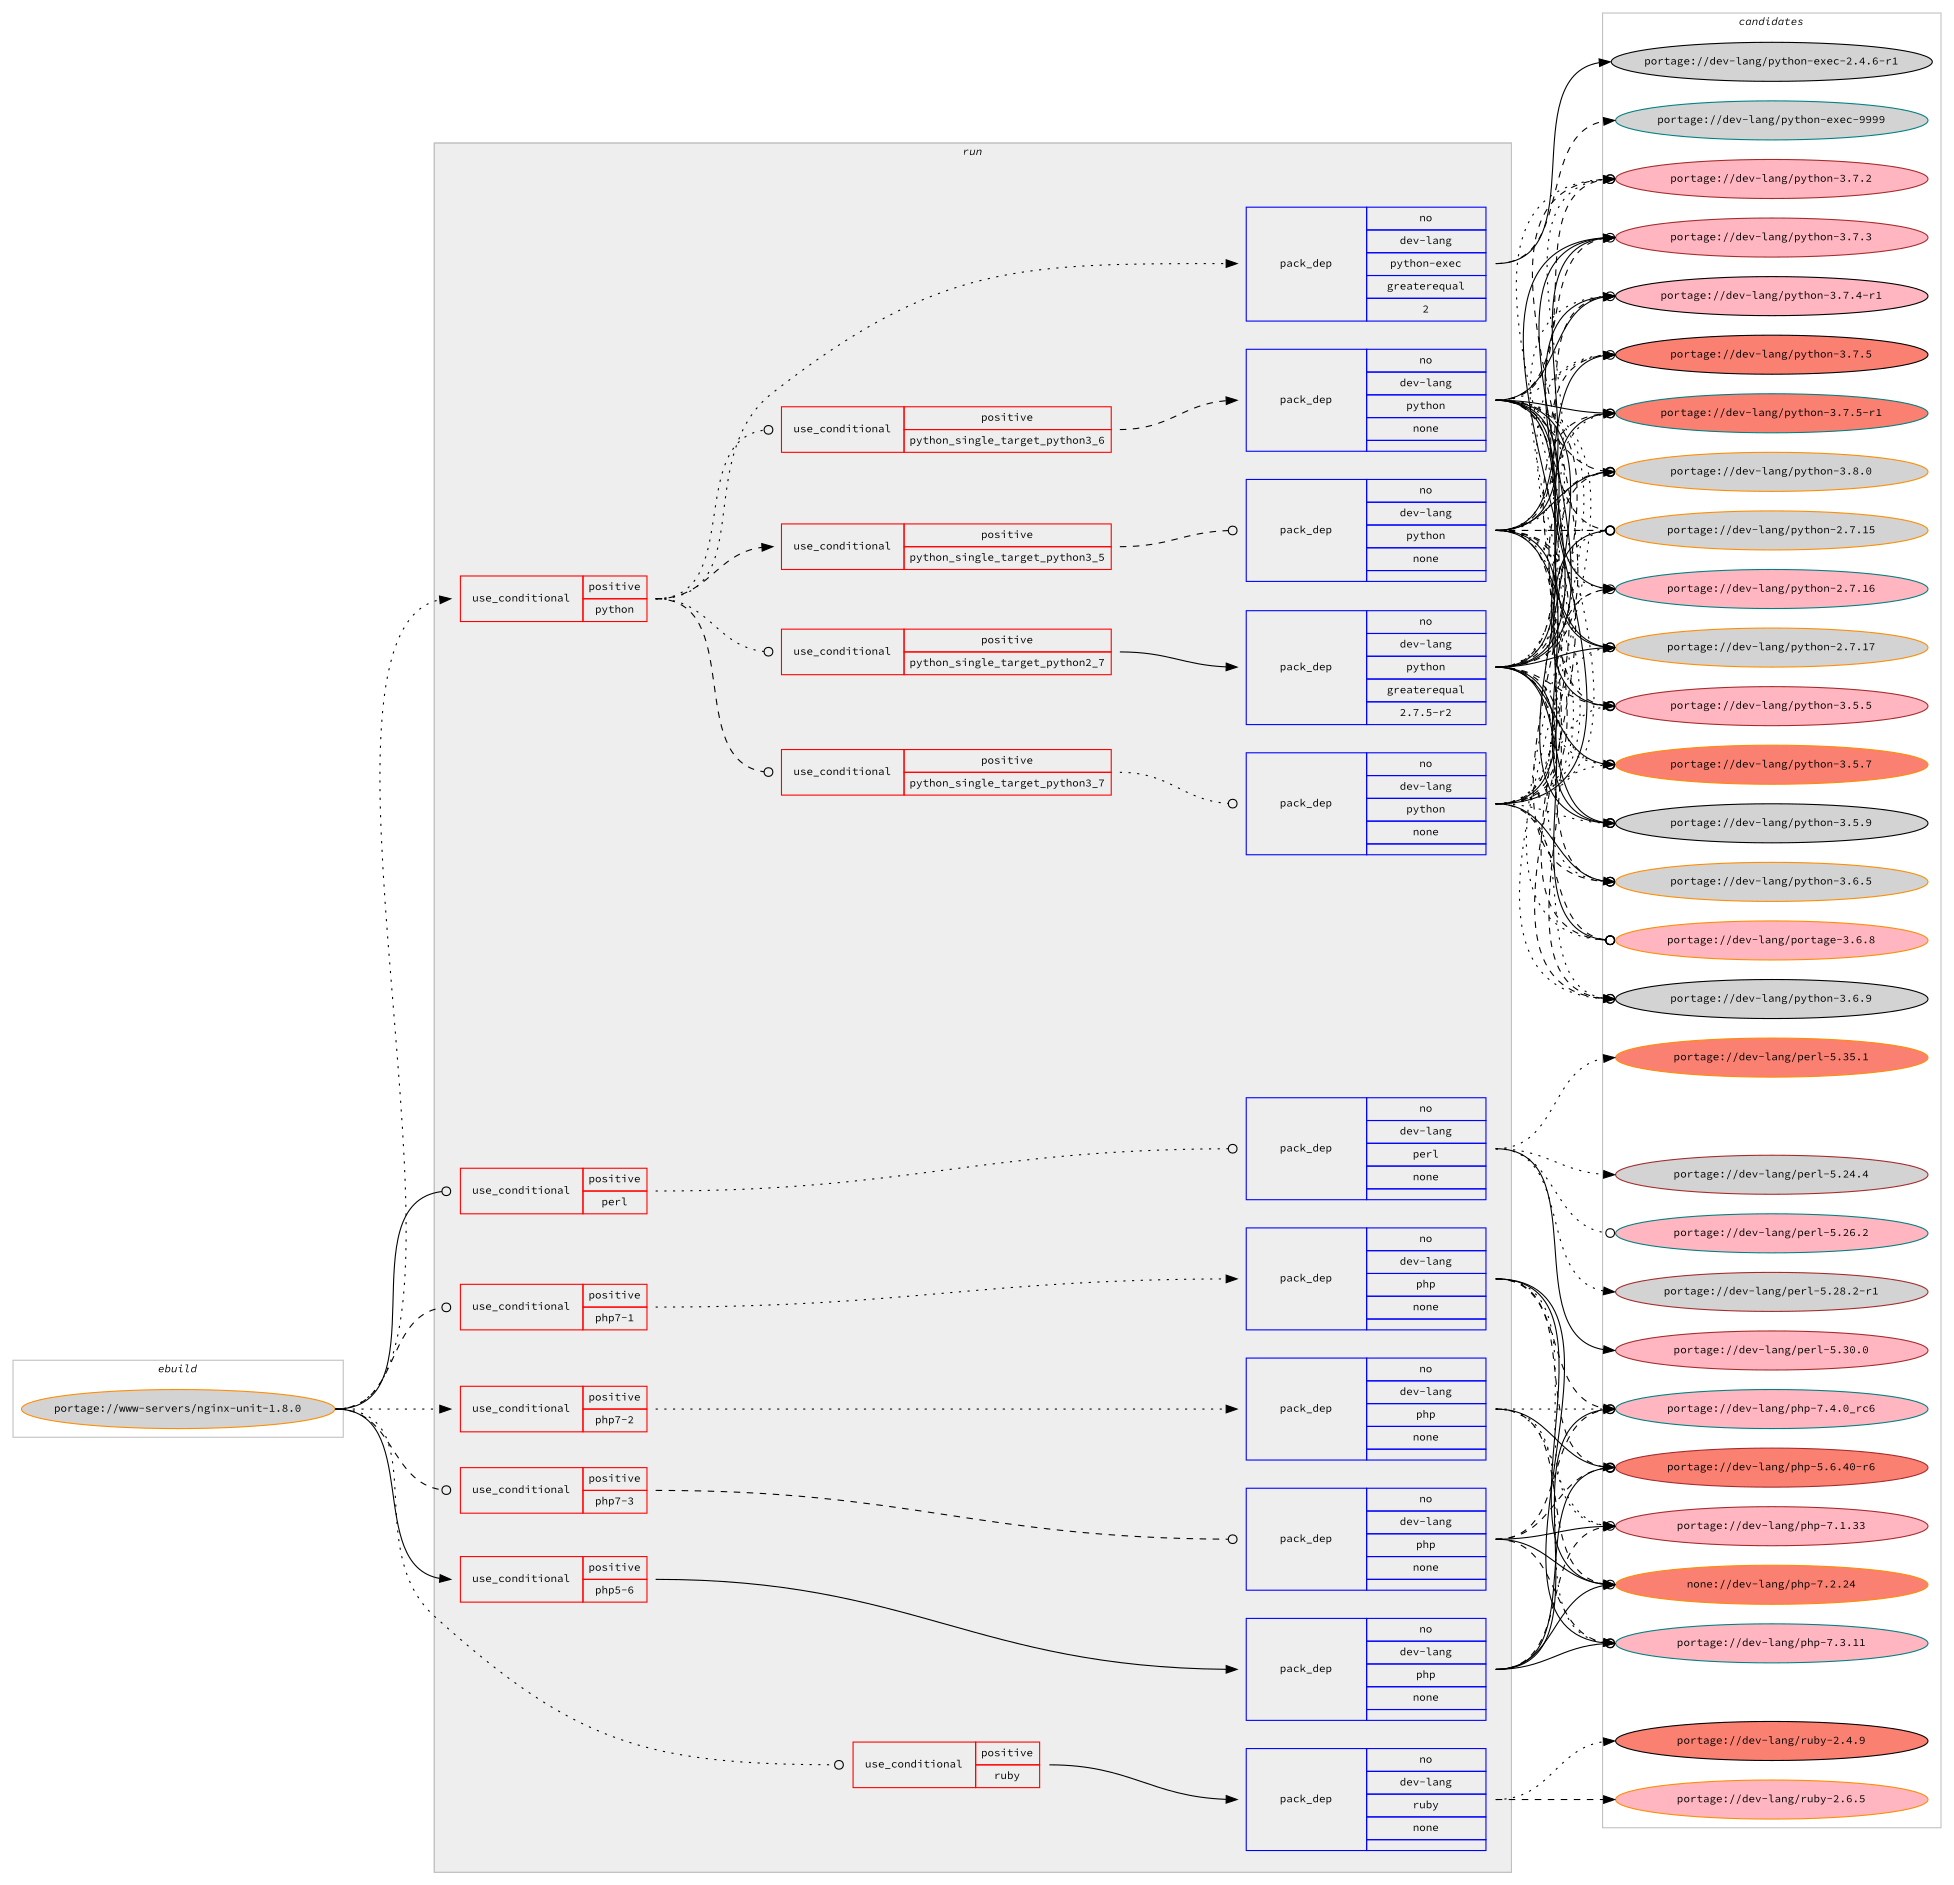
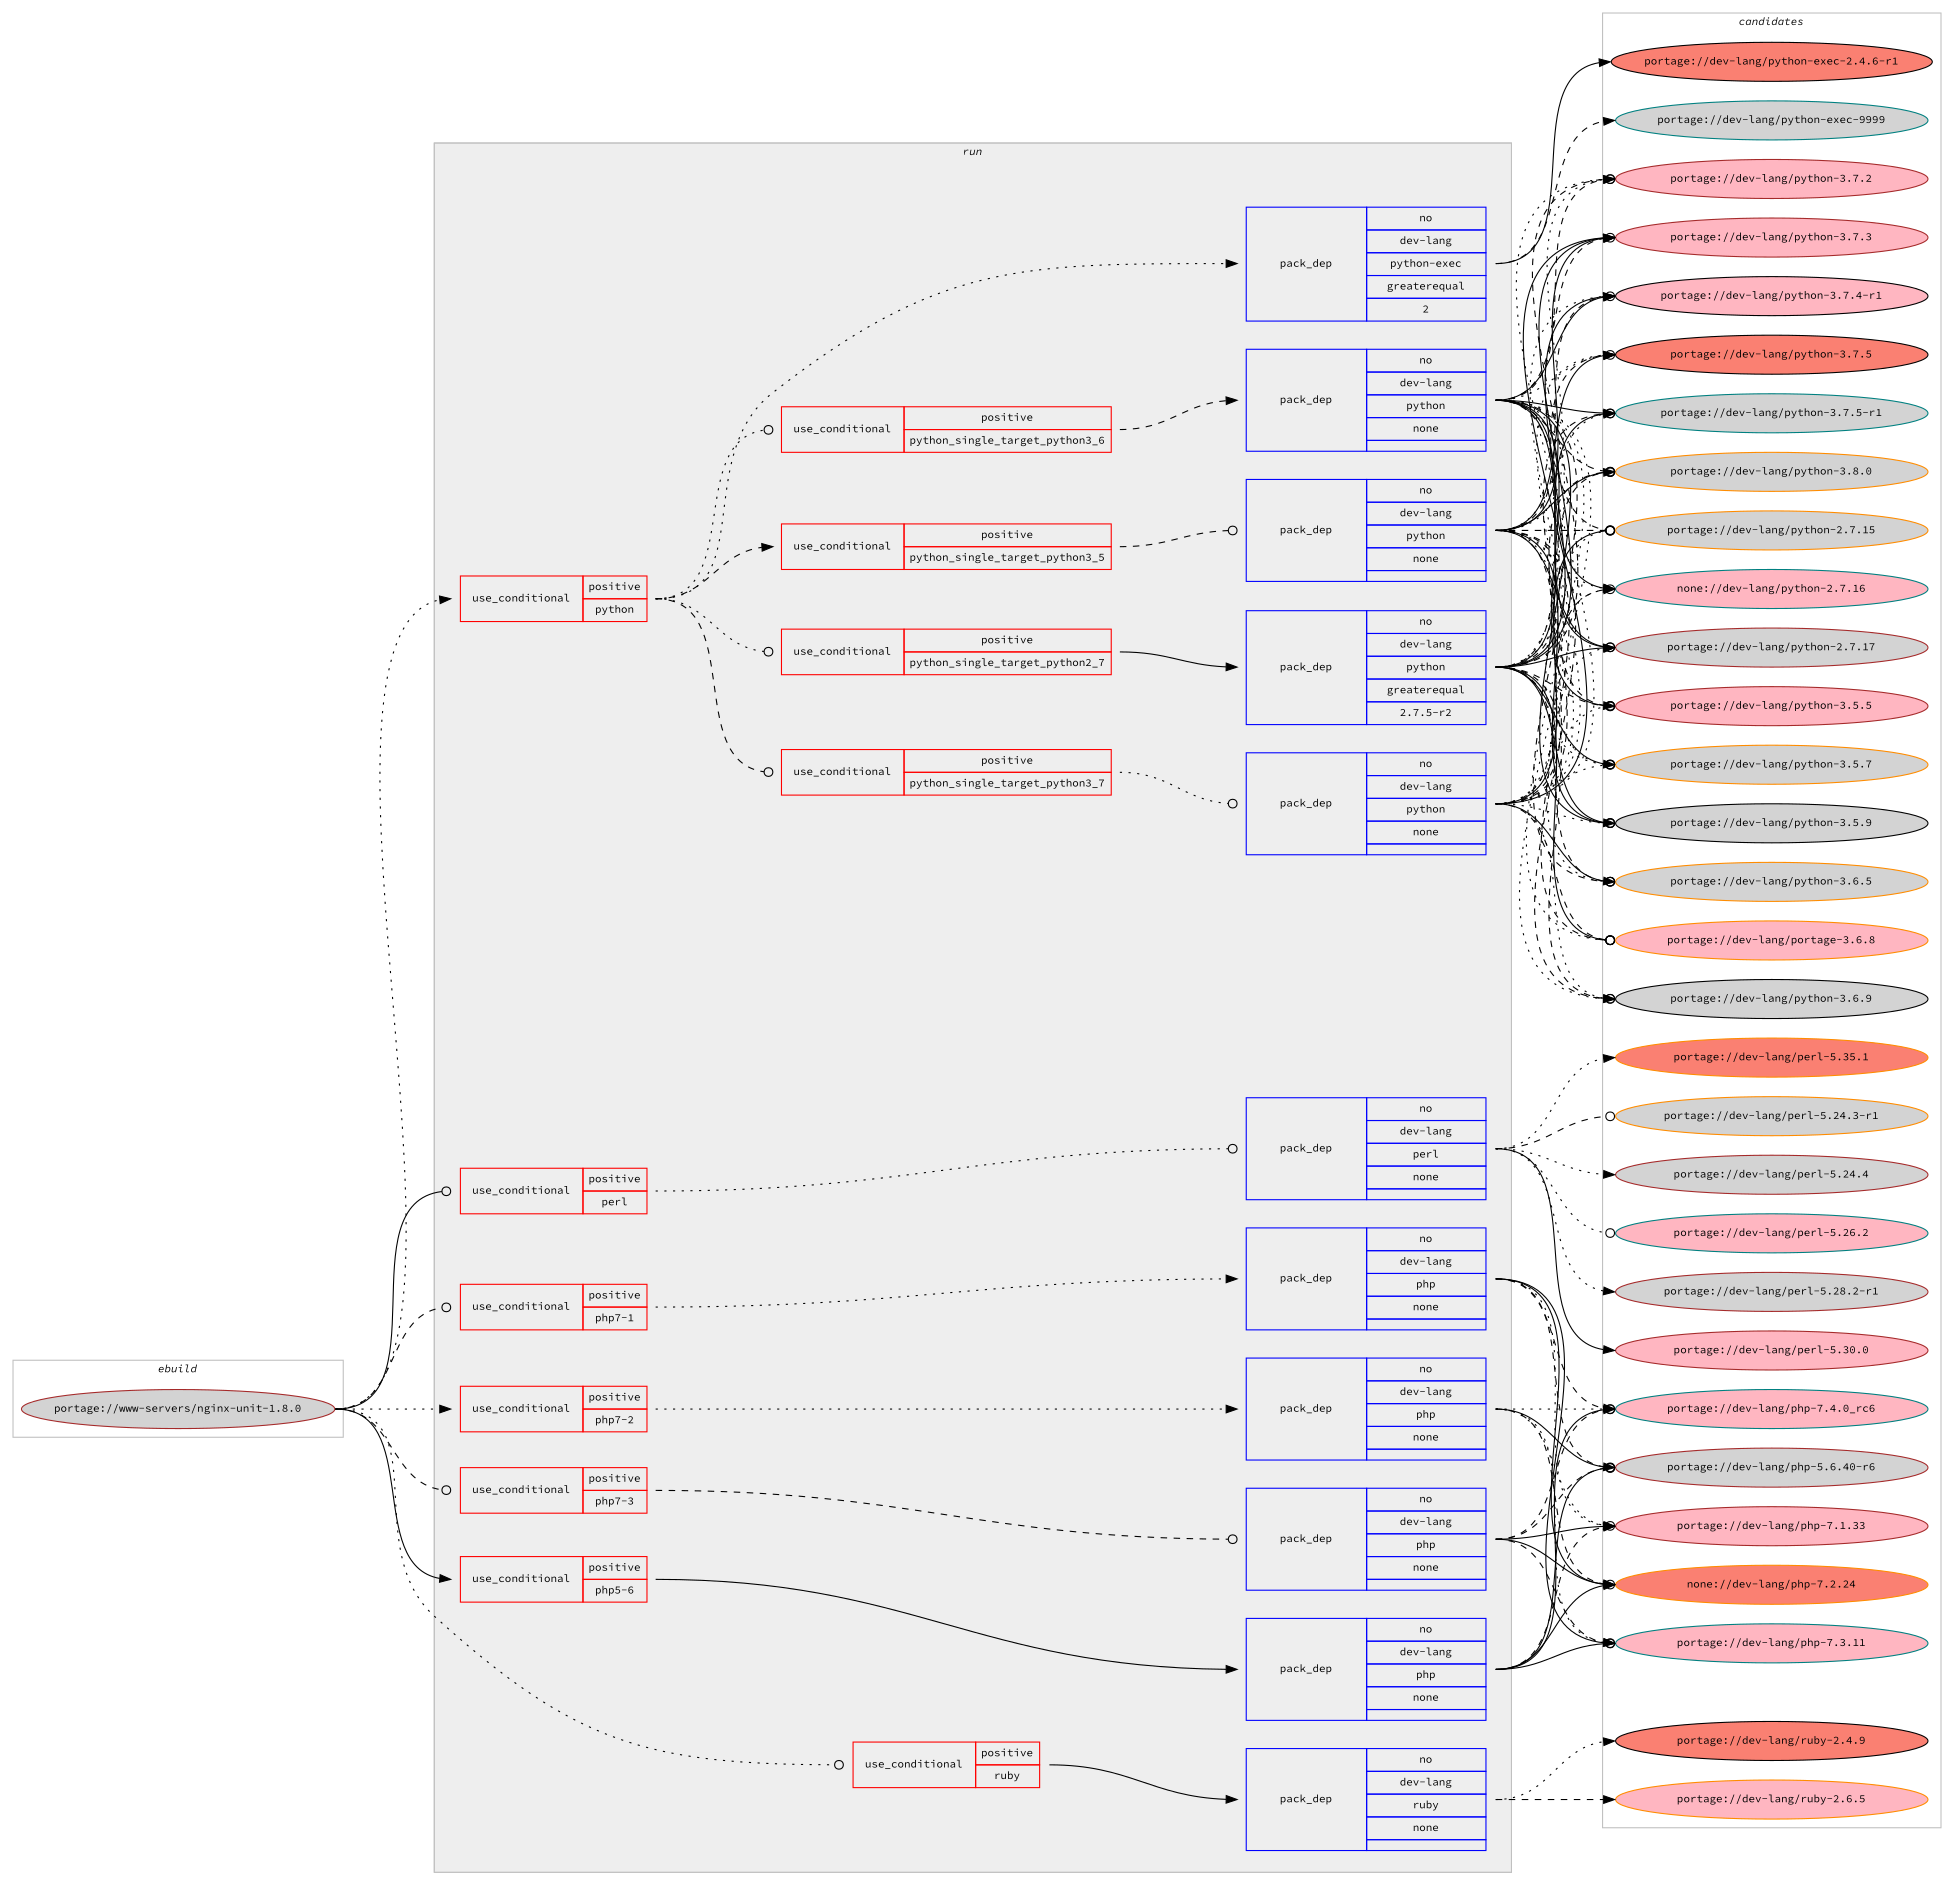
(1772, 62) -> (1772, 62)
(1772, 413) -> (1772, 413)
(1772, 589) -> (1772, 589)
(1772, 648) -> (1772, 648)
(1772, 765) -> (1772, 765)
none -> (1772, 1116)
(178, 1409) -> (178, 1409)
(1772, 1468) -> (1772, 1468)
